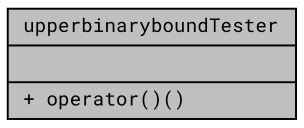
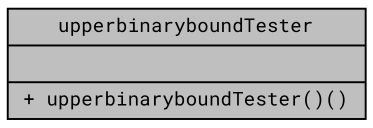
(105, 100) -> (187, 100)
